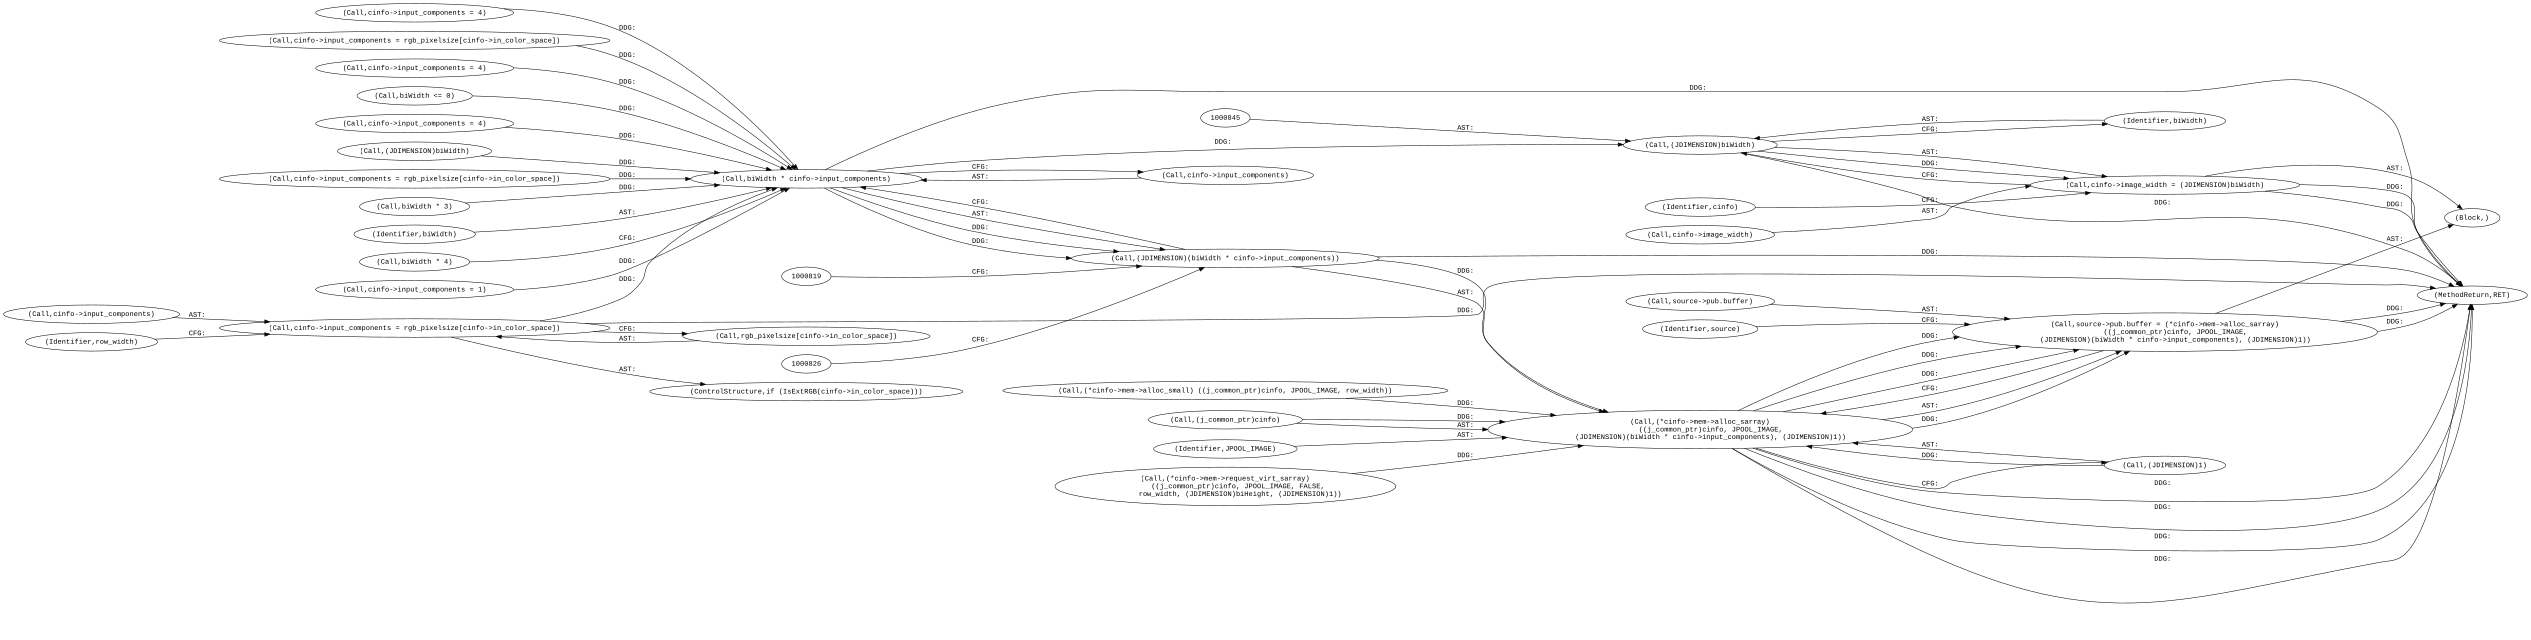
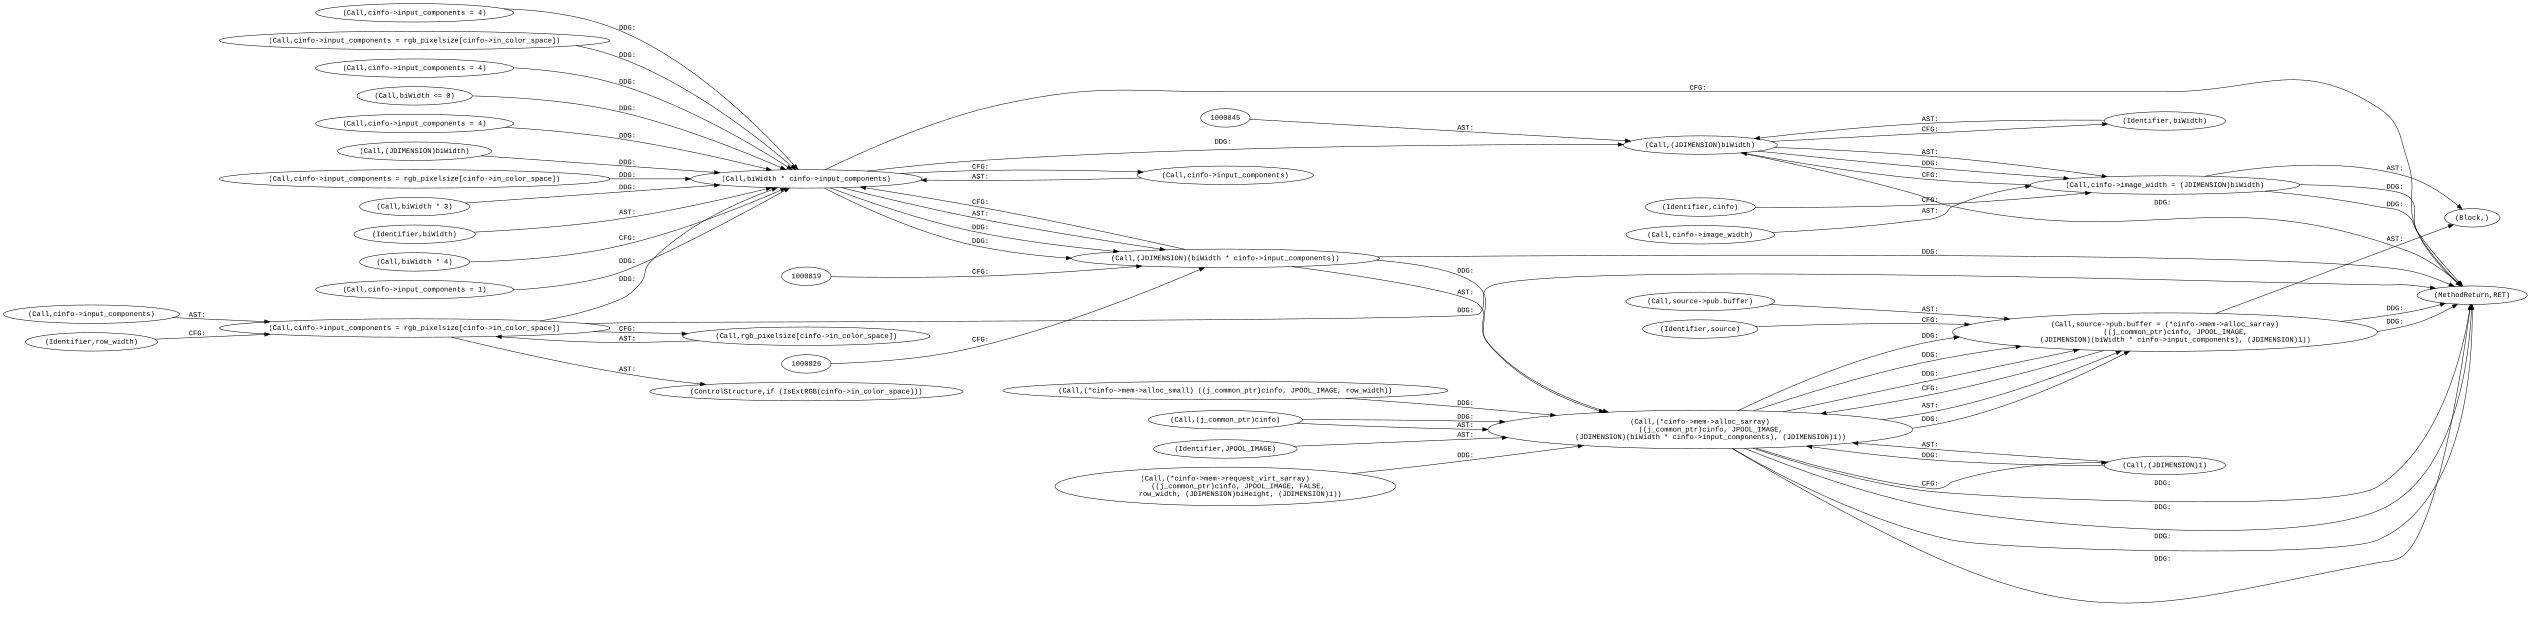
(1700, 88) -> (1700, 88)
